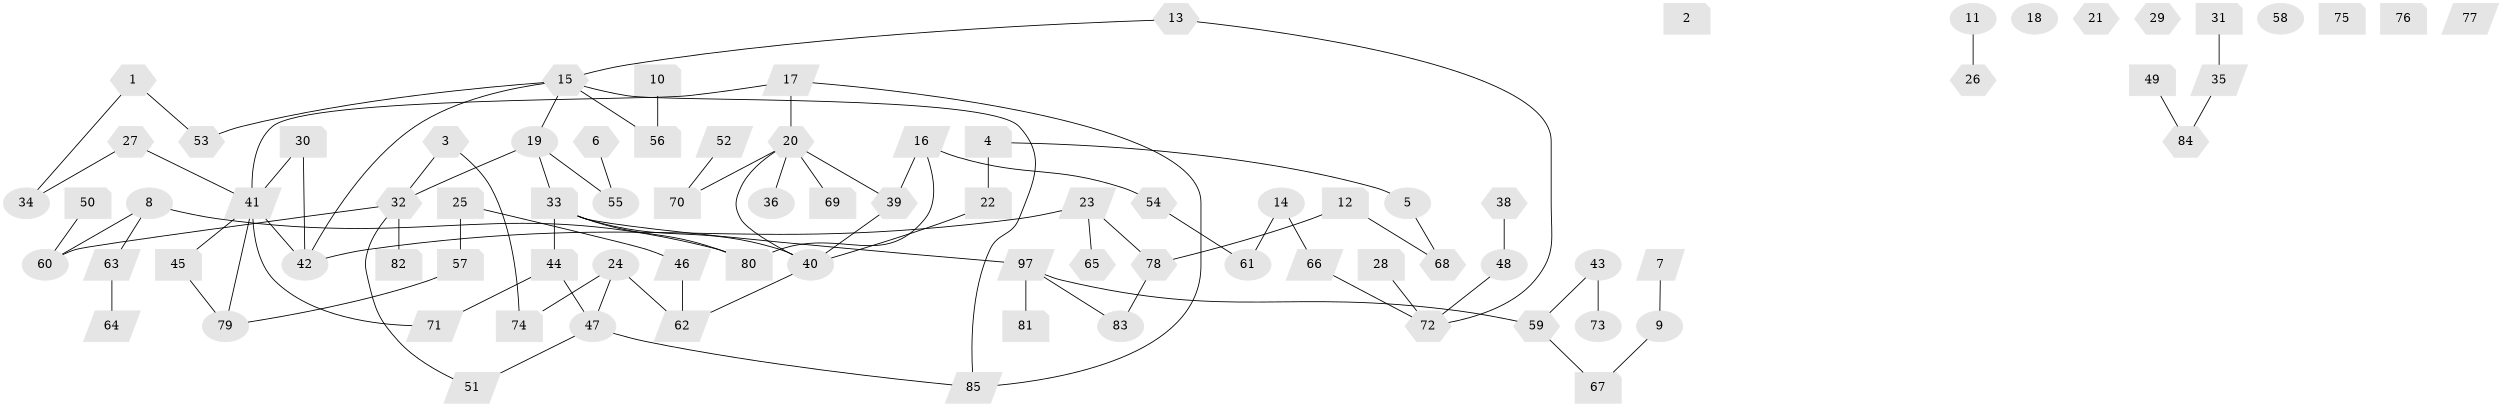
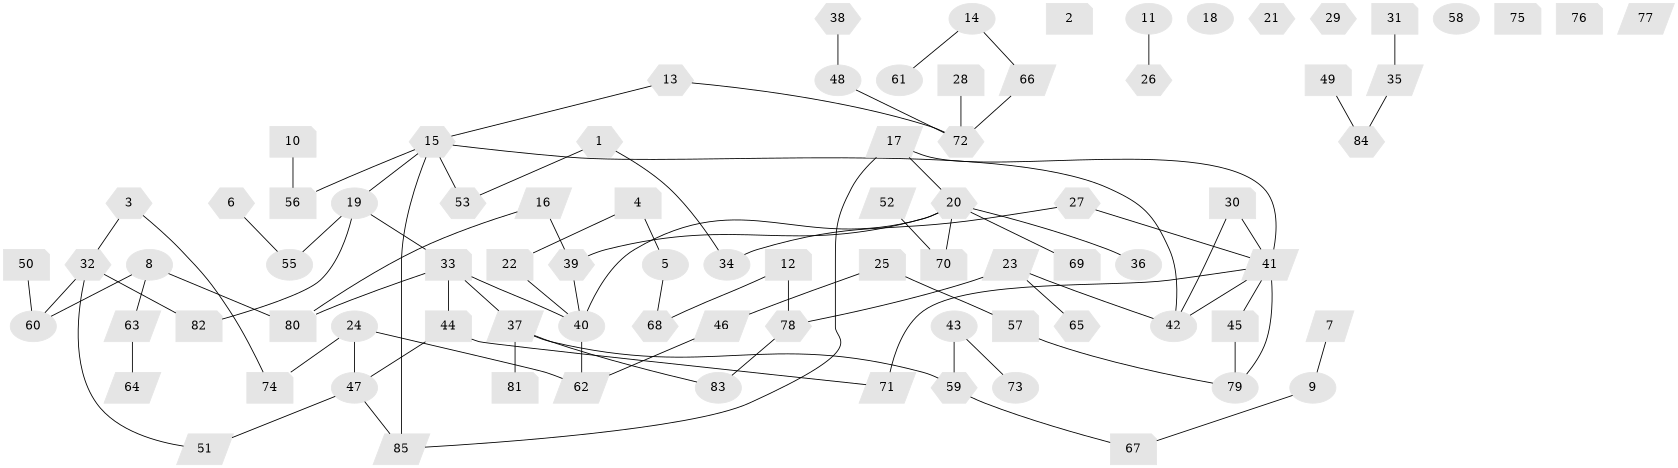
(465, 172) -> (305, 290)
(1154, 203) -> none
(1026, 265) -> (515, 326)
